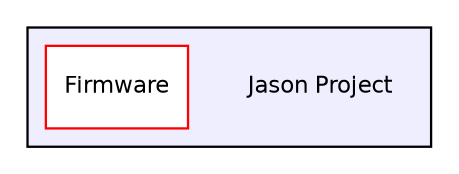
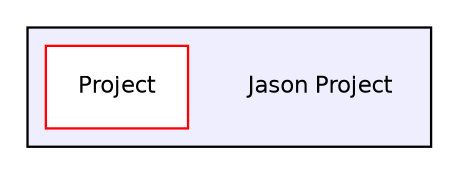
(117, 87) -> (117, 87)
